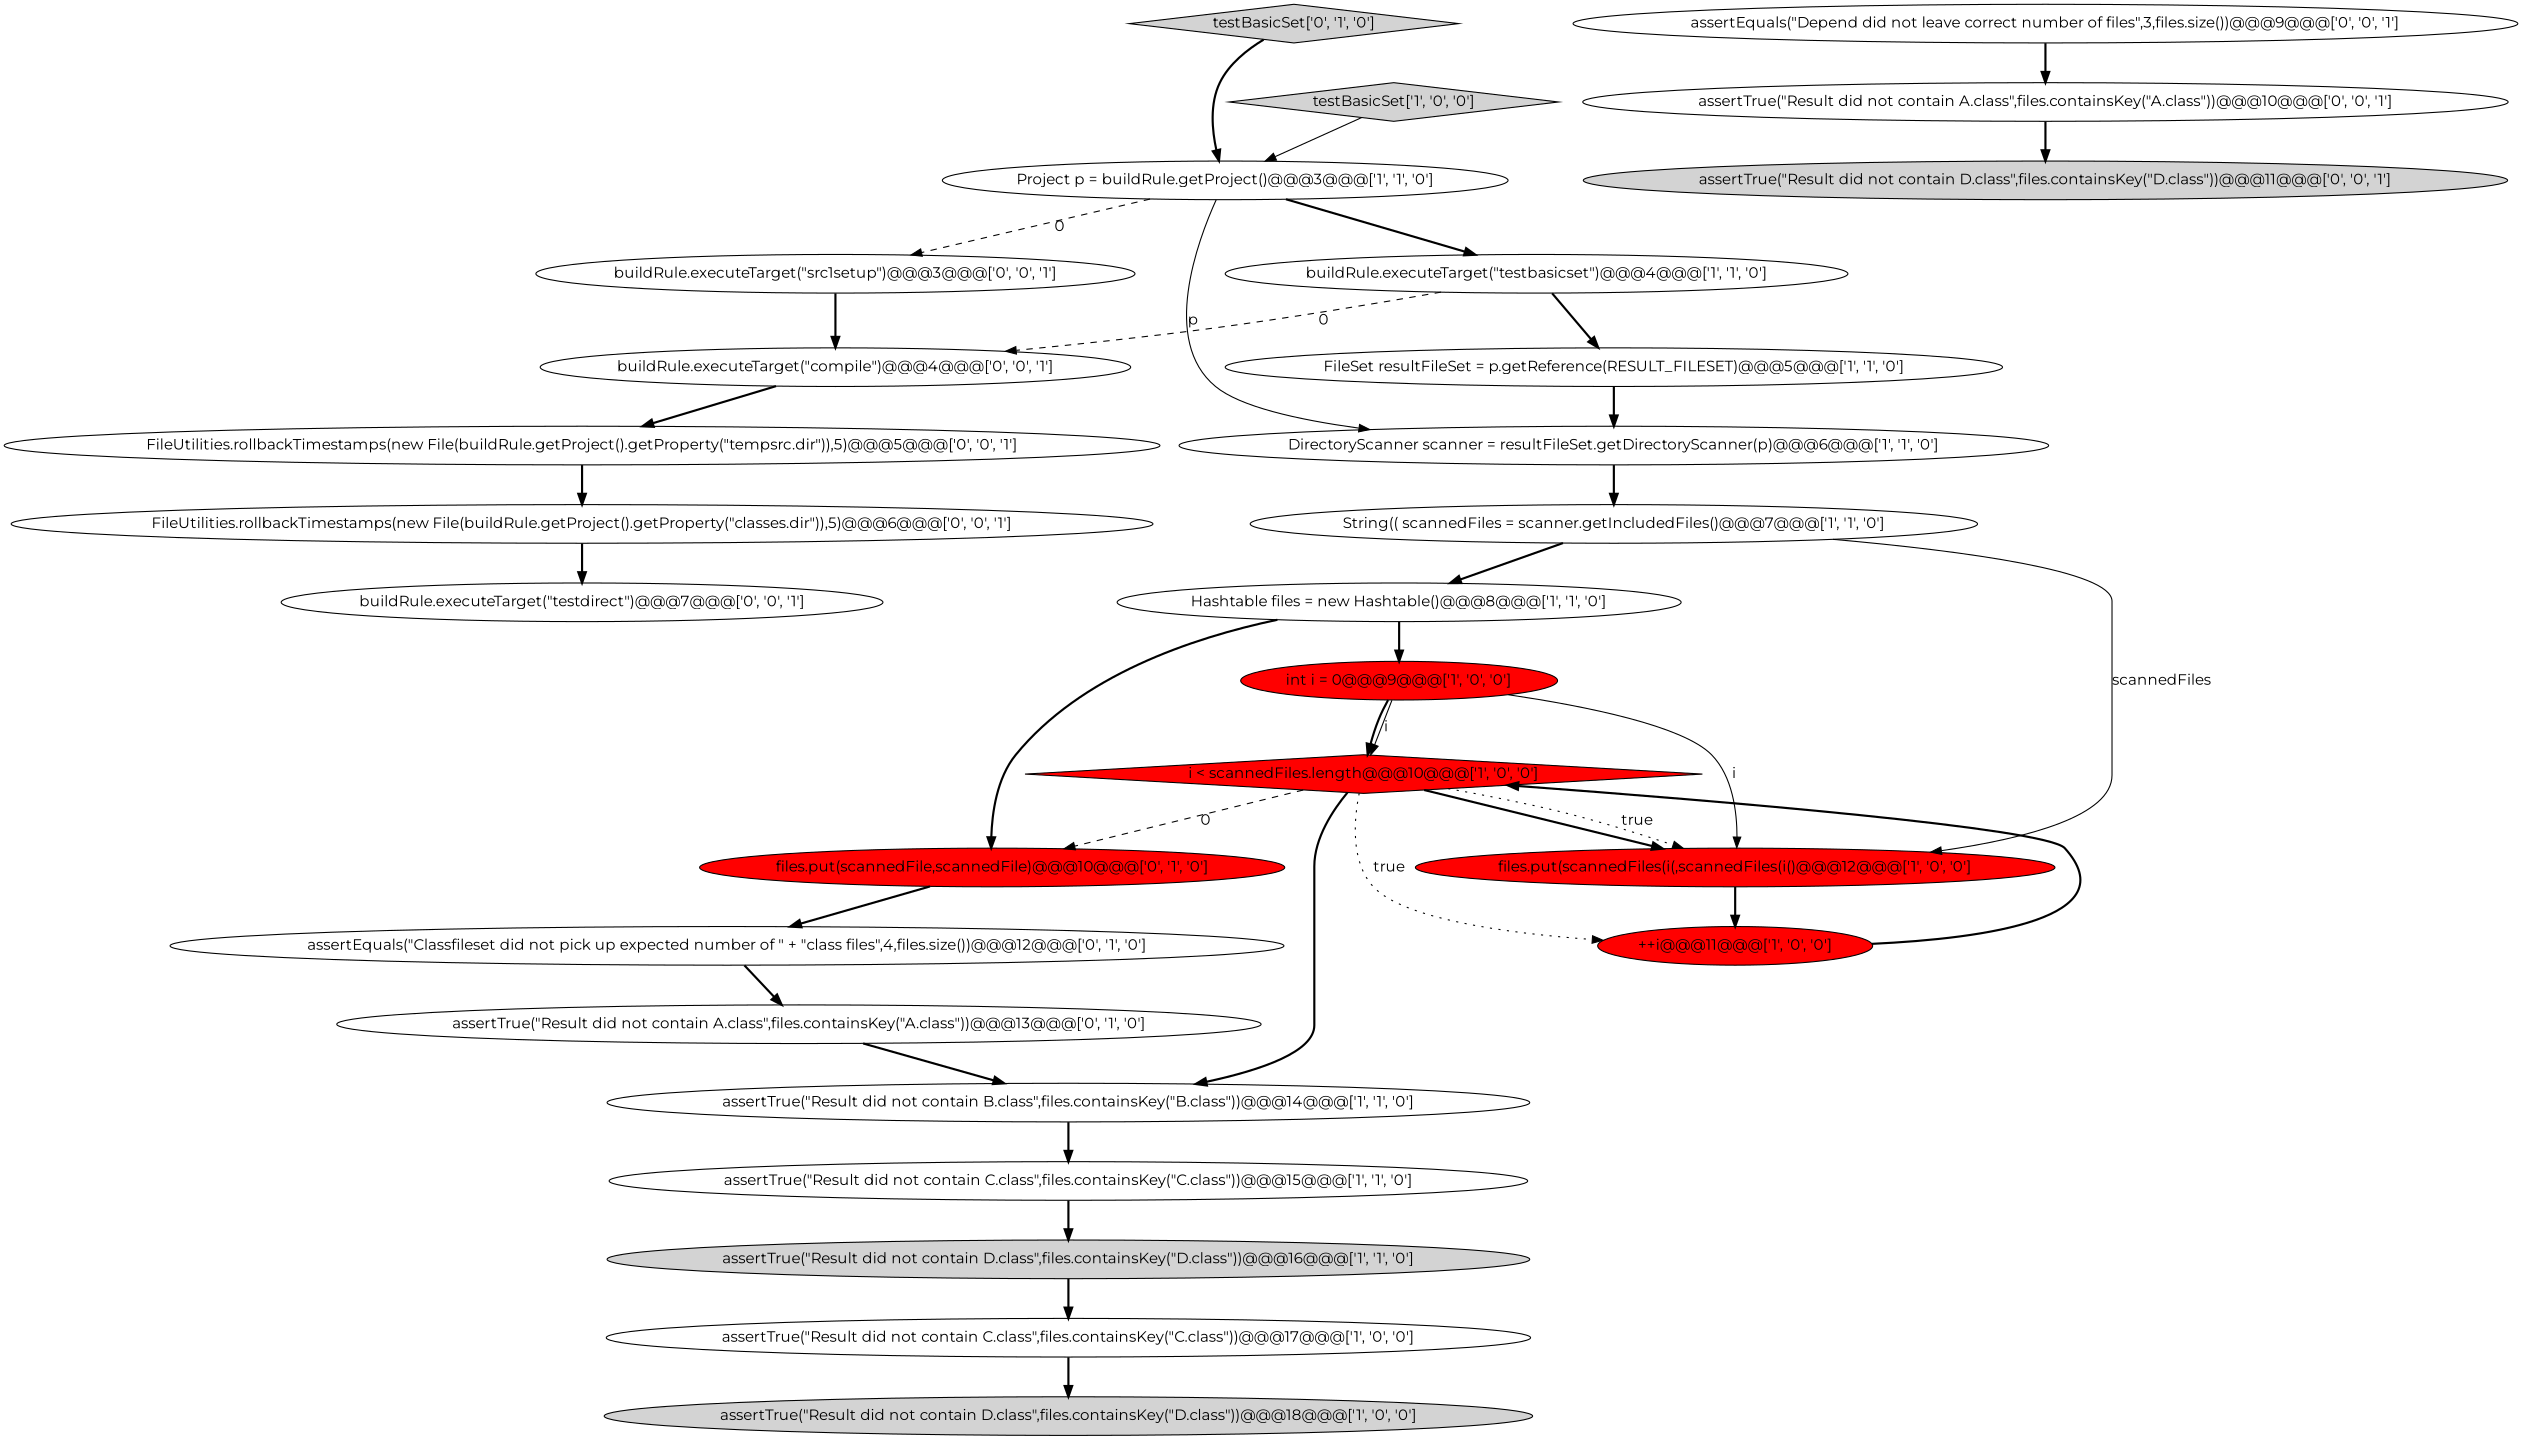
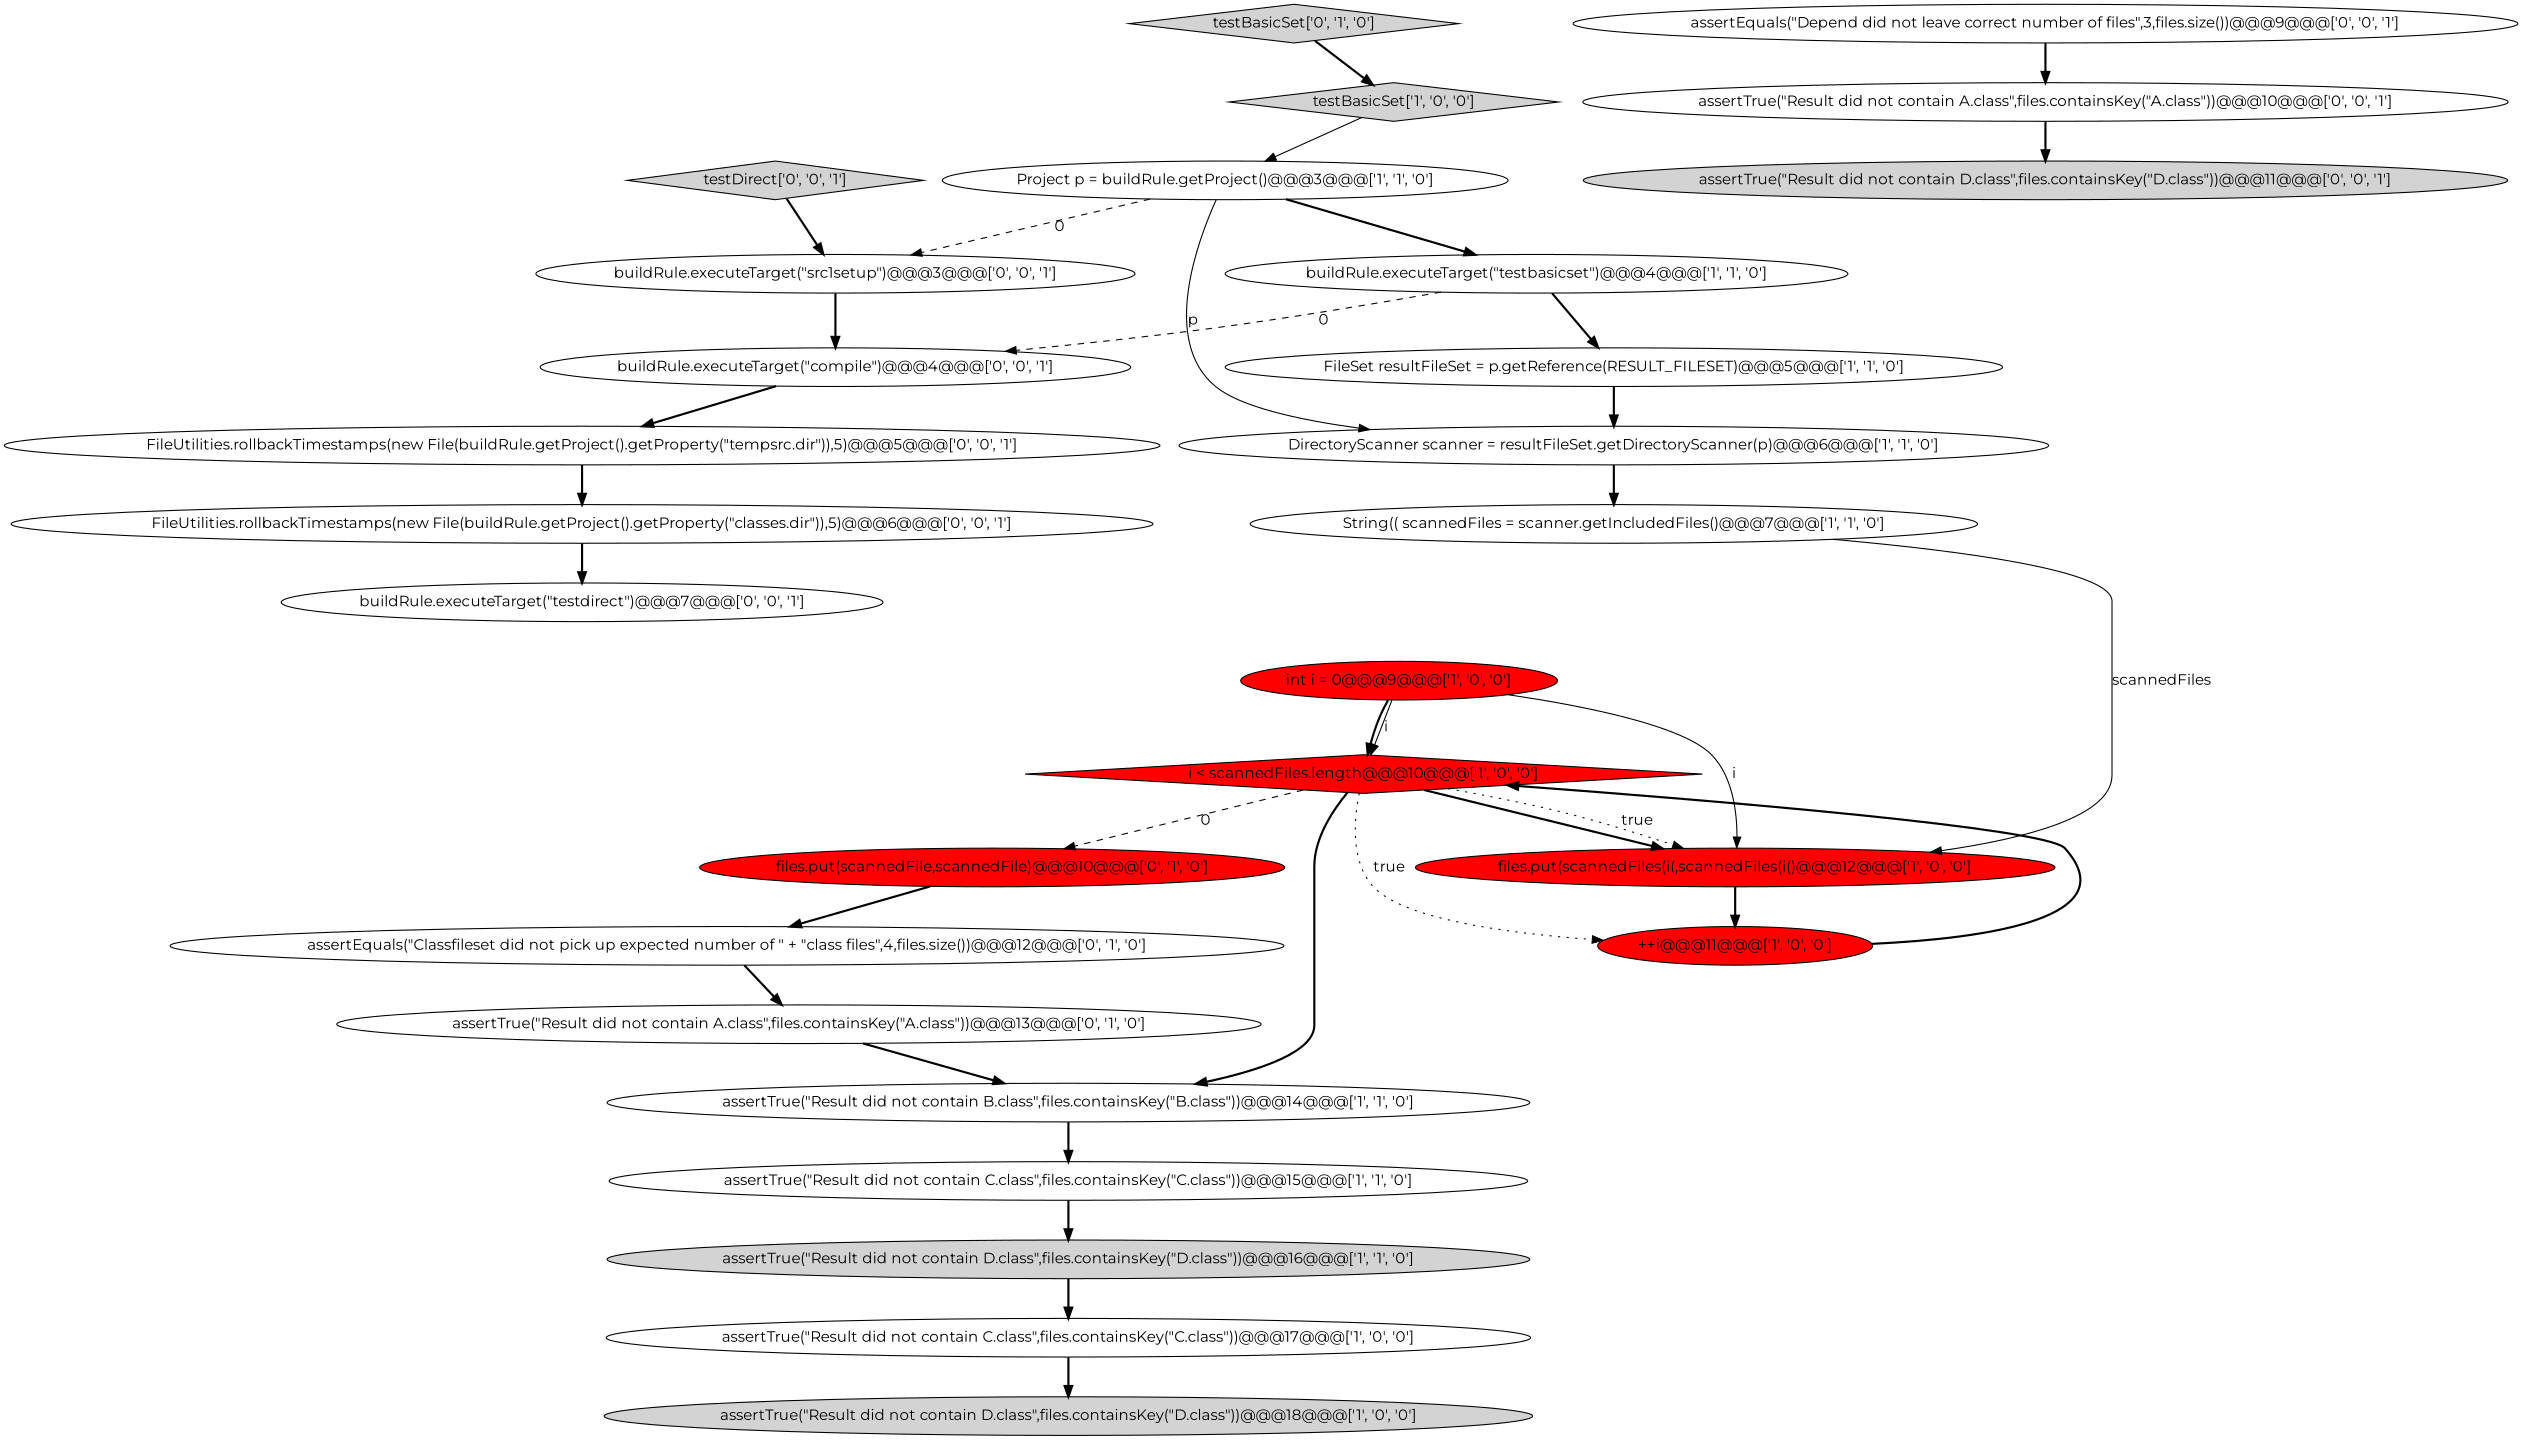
(1219, 86) -> (1340, 60)
none -> (775, 180)
(1399, 602) -> none
